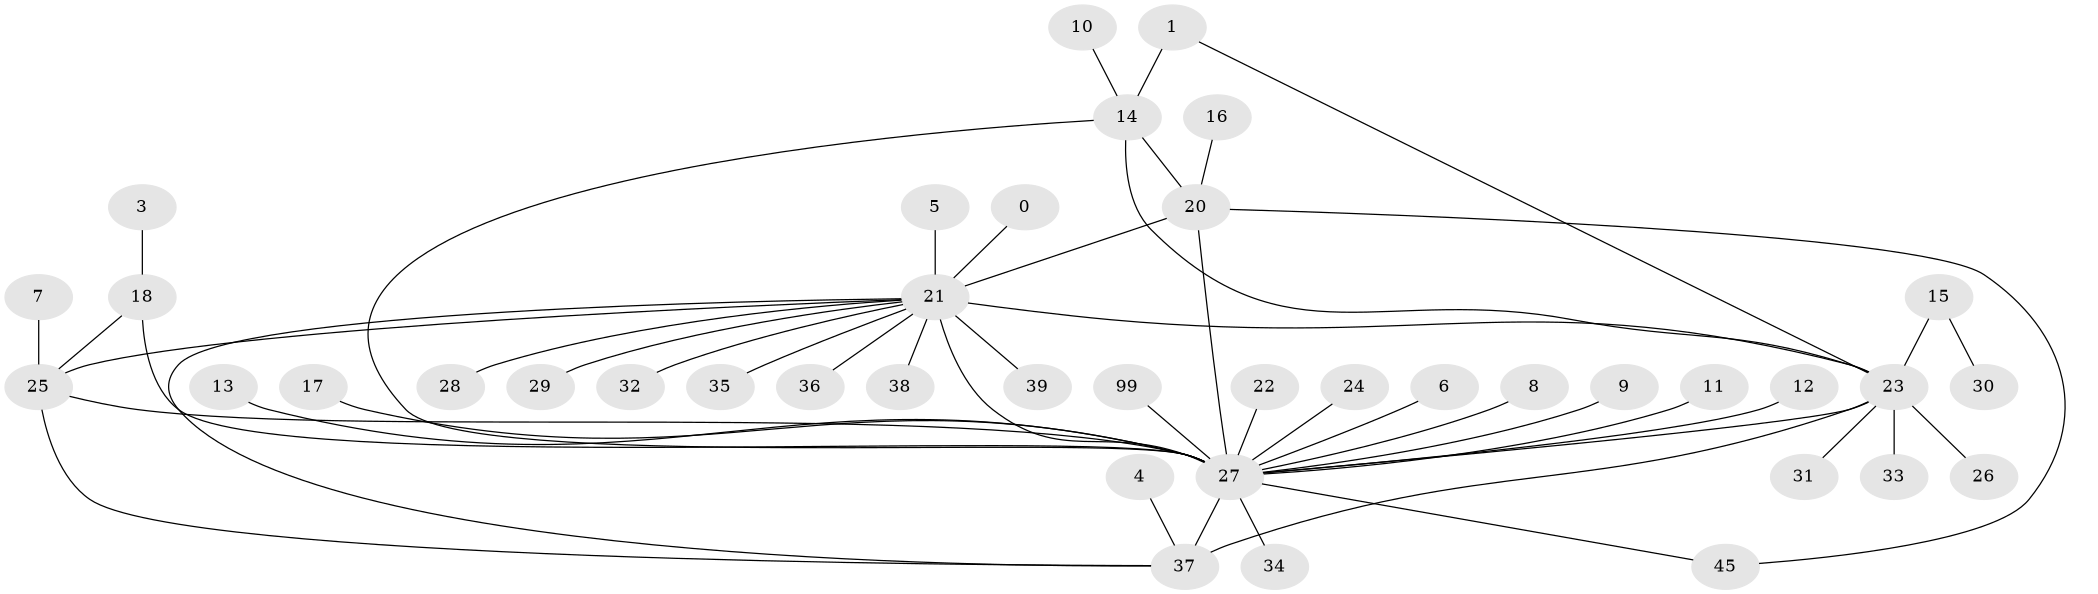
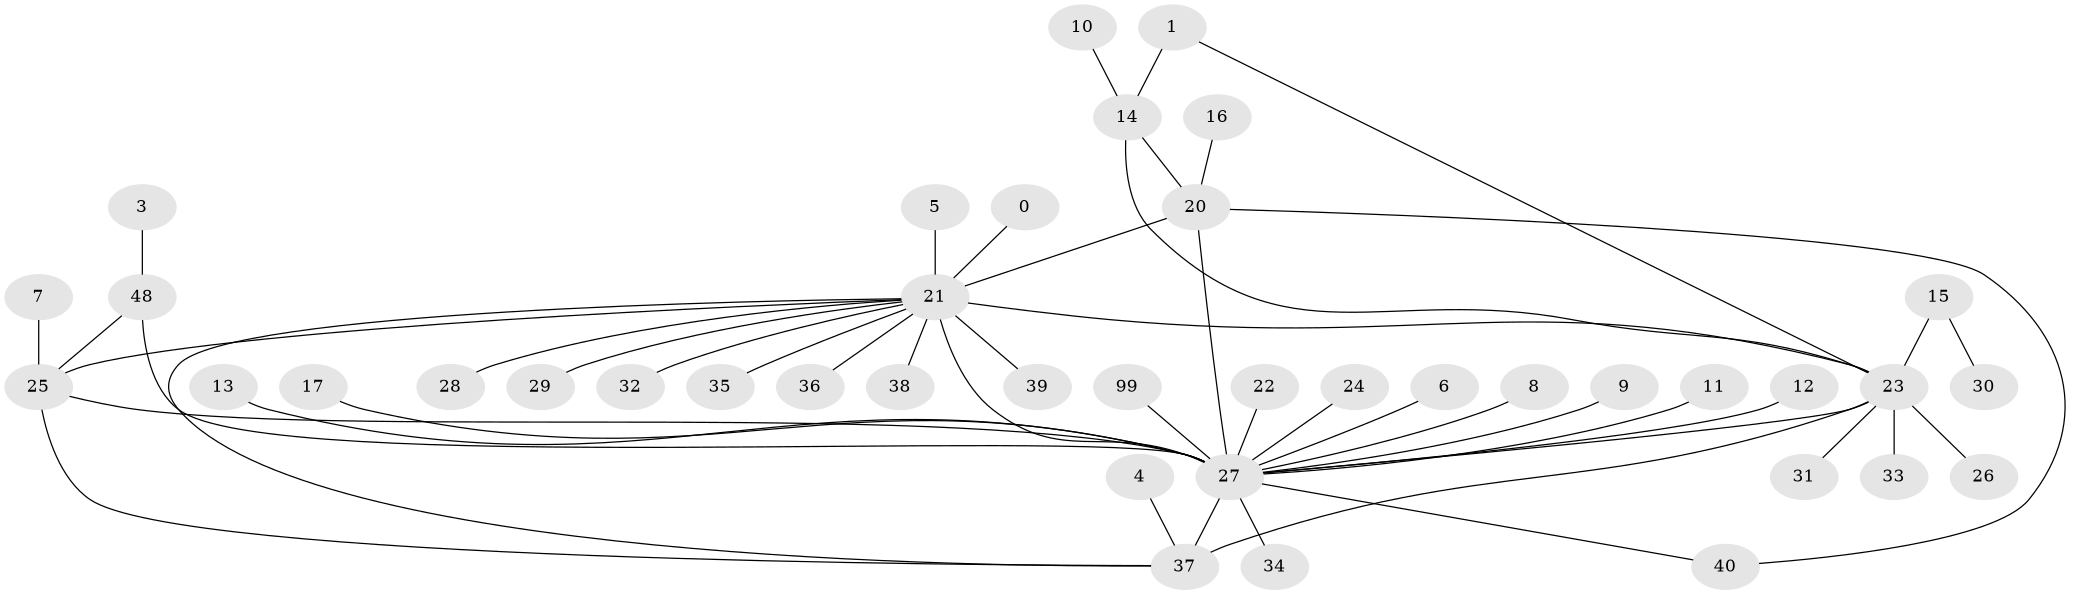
(142, 297) -> (142, 297)
(391, 380) -> none
(1726, 567) -> (1726, 567)
